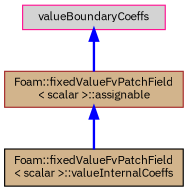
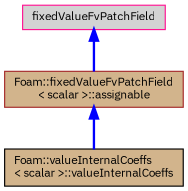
(94, 17) -> (94, 17)
(94, 168) -> (94, 168)
